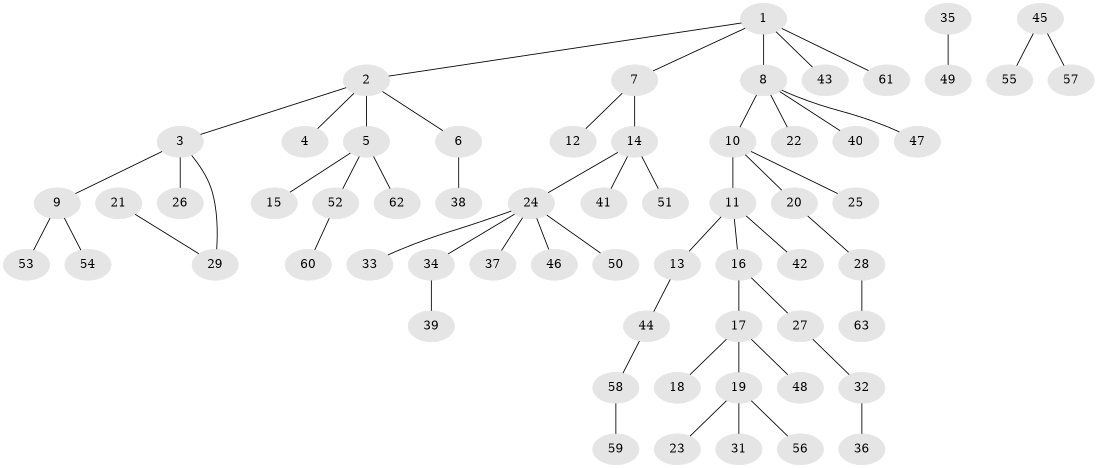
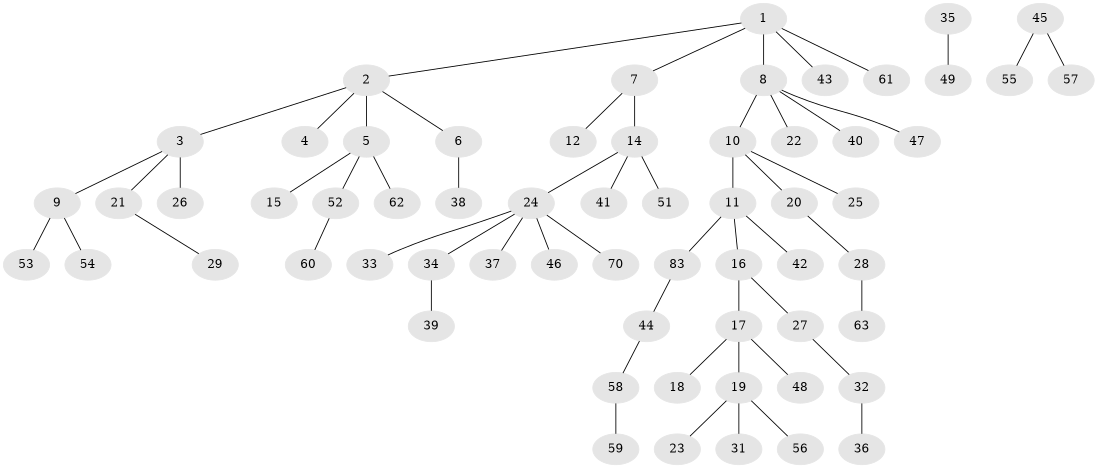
(214, 200) -> (150, 172)
(616, 265) -> (616, 265)
(677, 265) -> (677, 265)
